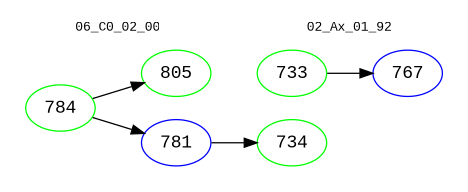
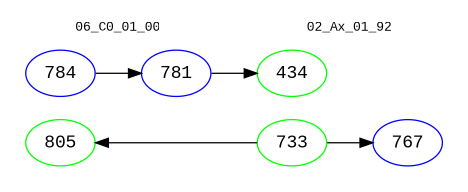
(118, 28) -> (118, 28)
(112, 93) -> (183, 143)
(60, 108) -> (60, 73)
(292, 143) -> (292, 73)
